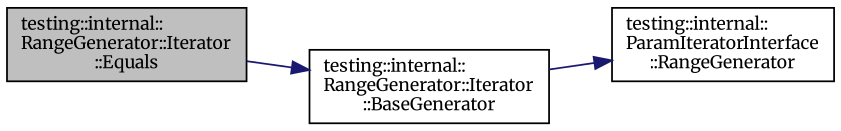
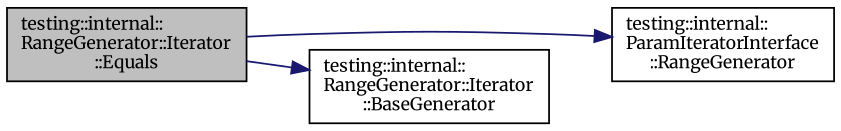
(572, 66) -> (420, 32)
